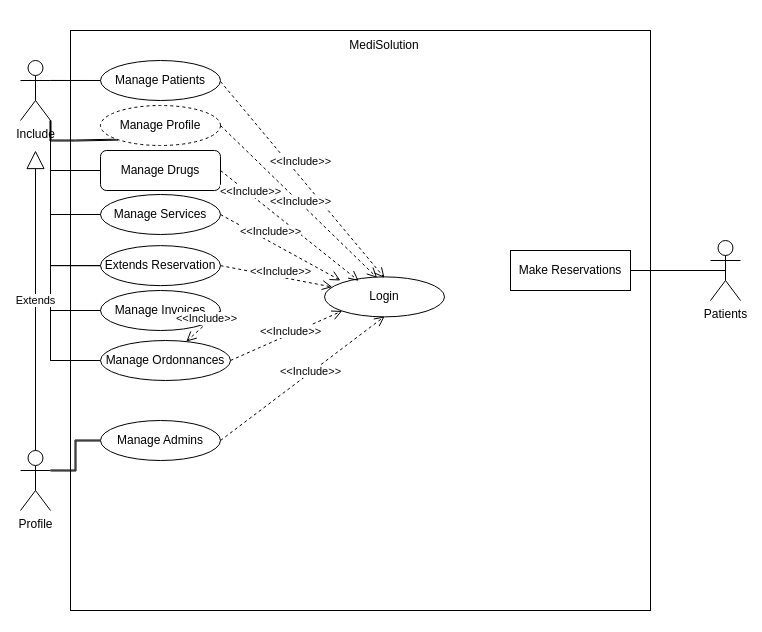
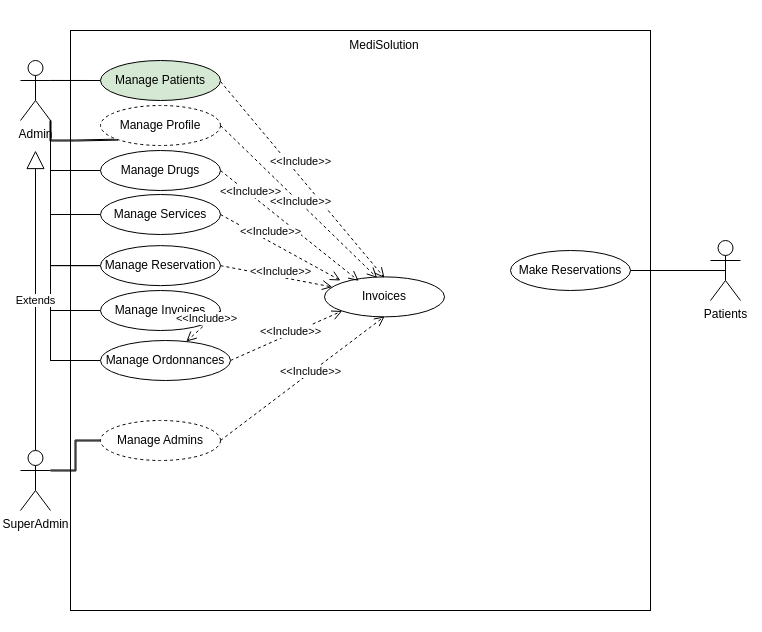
(161, 81) -> (161, 81)
(36, 135) -> (36, 135)
(161, 171) -> (161, 171)
(161, 266) -> (161, 266)
(571, 271) -> (571, 271)
(385, 297) -> (385, 297)
(161, 441) -> (161, 441)
(36, 525) -> (36, 525)
